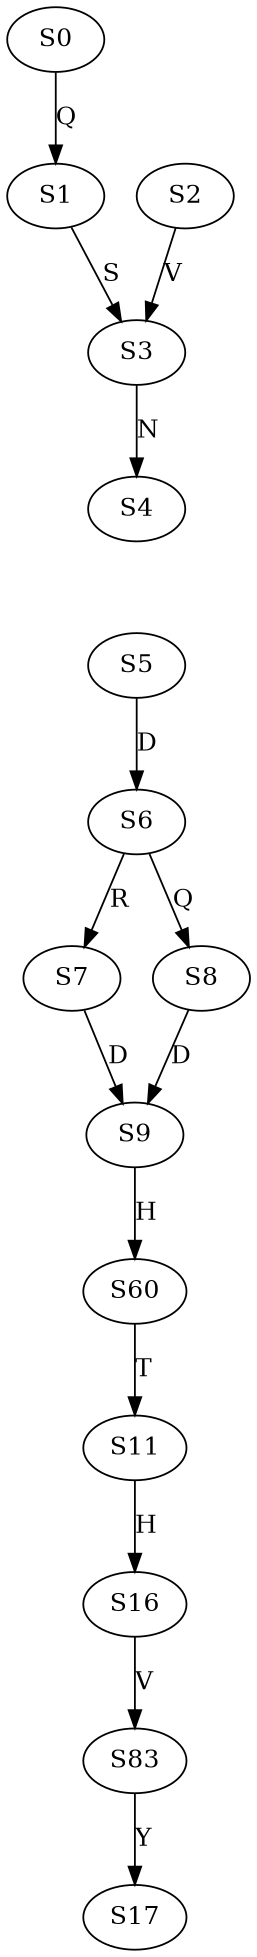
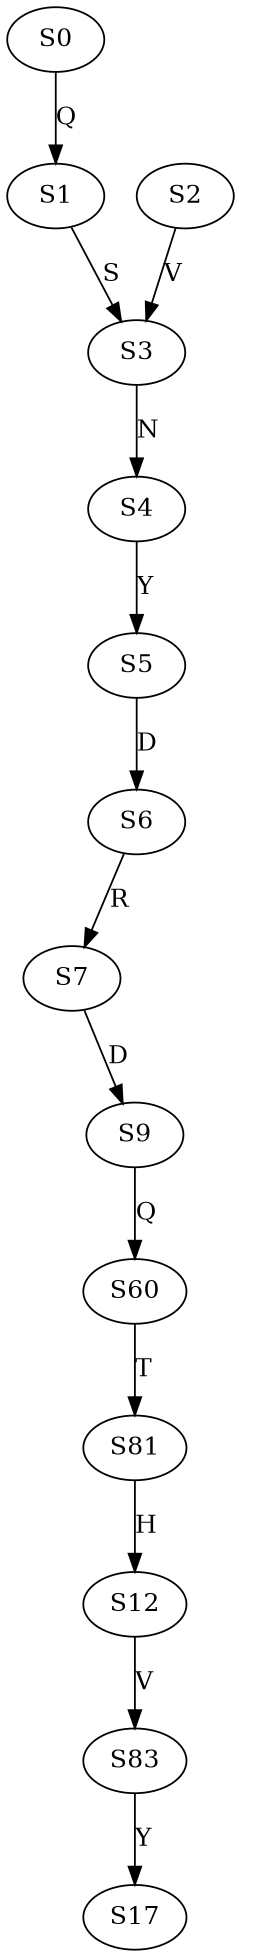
none -> (137, 578)
(201, 978) -> none
(147, 1213) -> (147, 1213)
(135, 1448) -> (135, 1448)
(135, 1604) -> (135, 1604)
